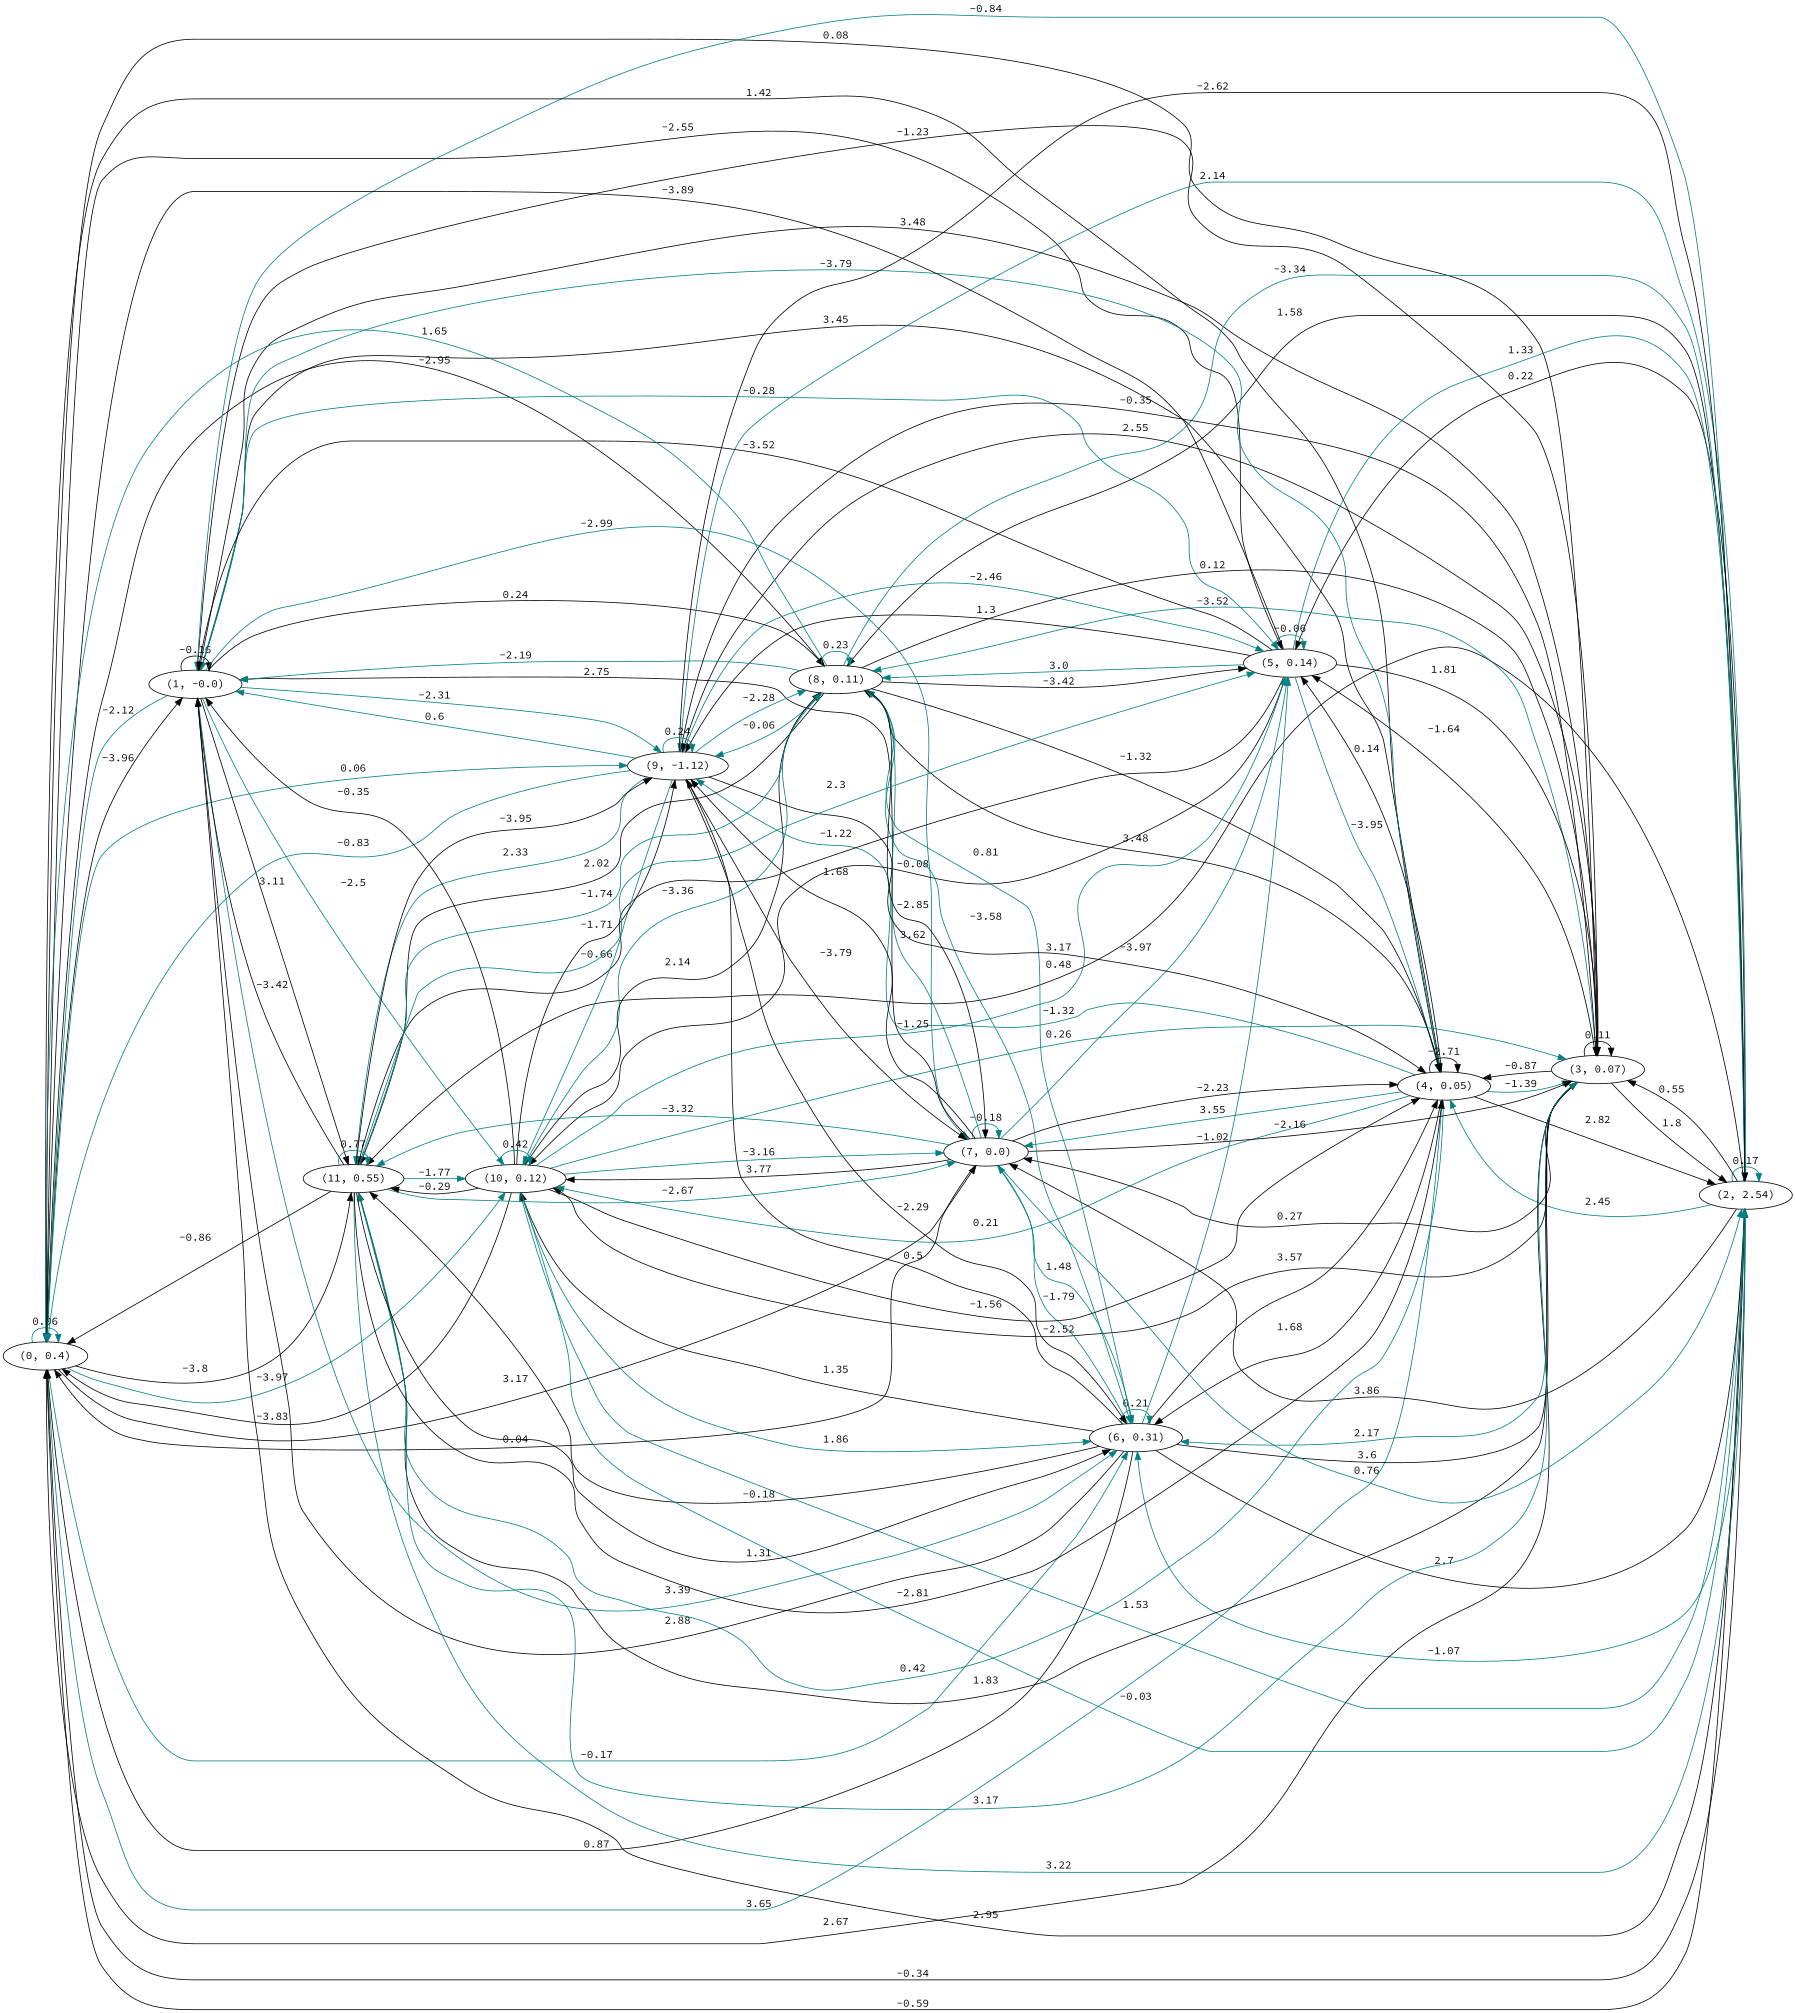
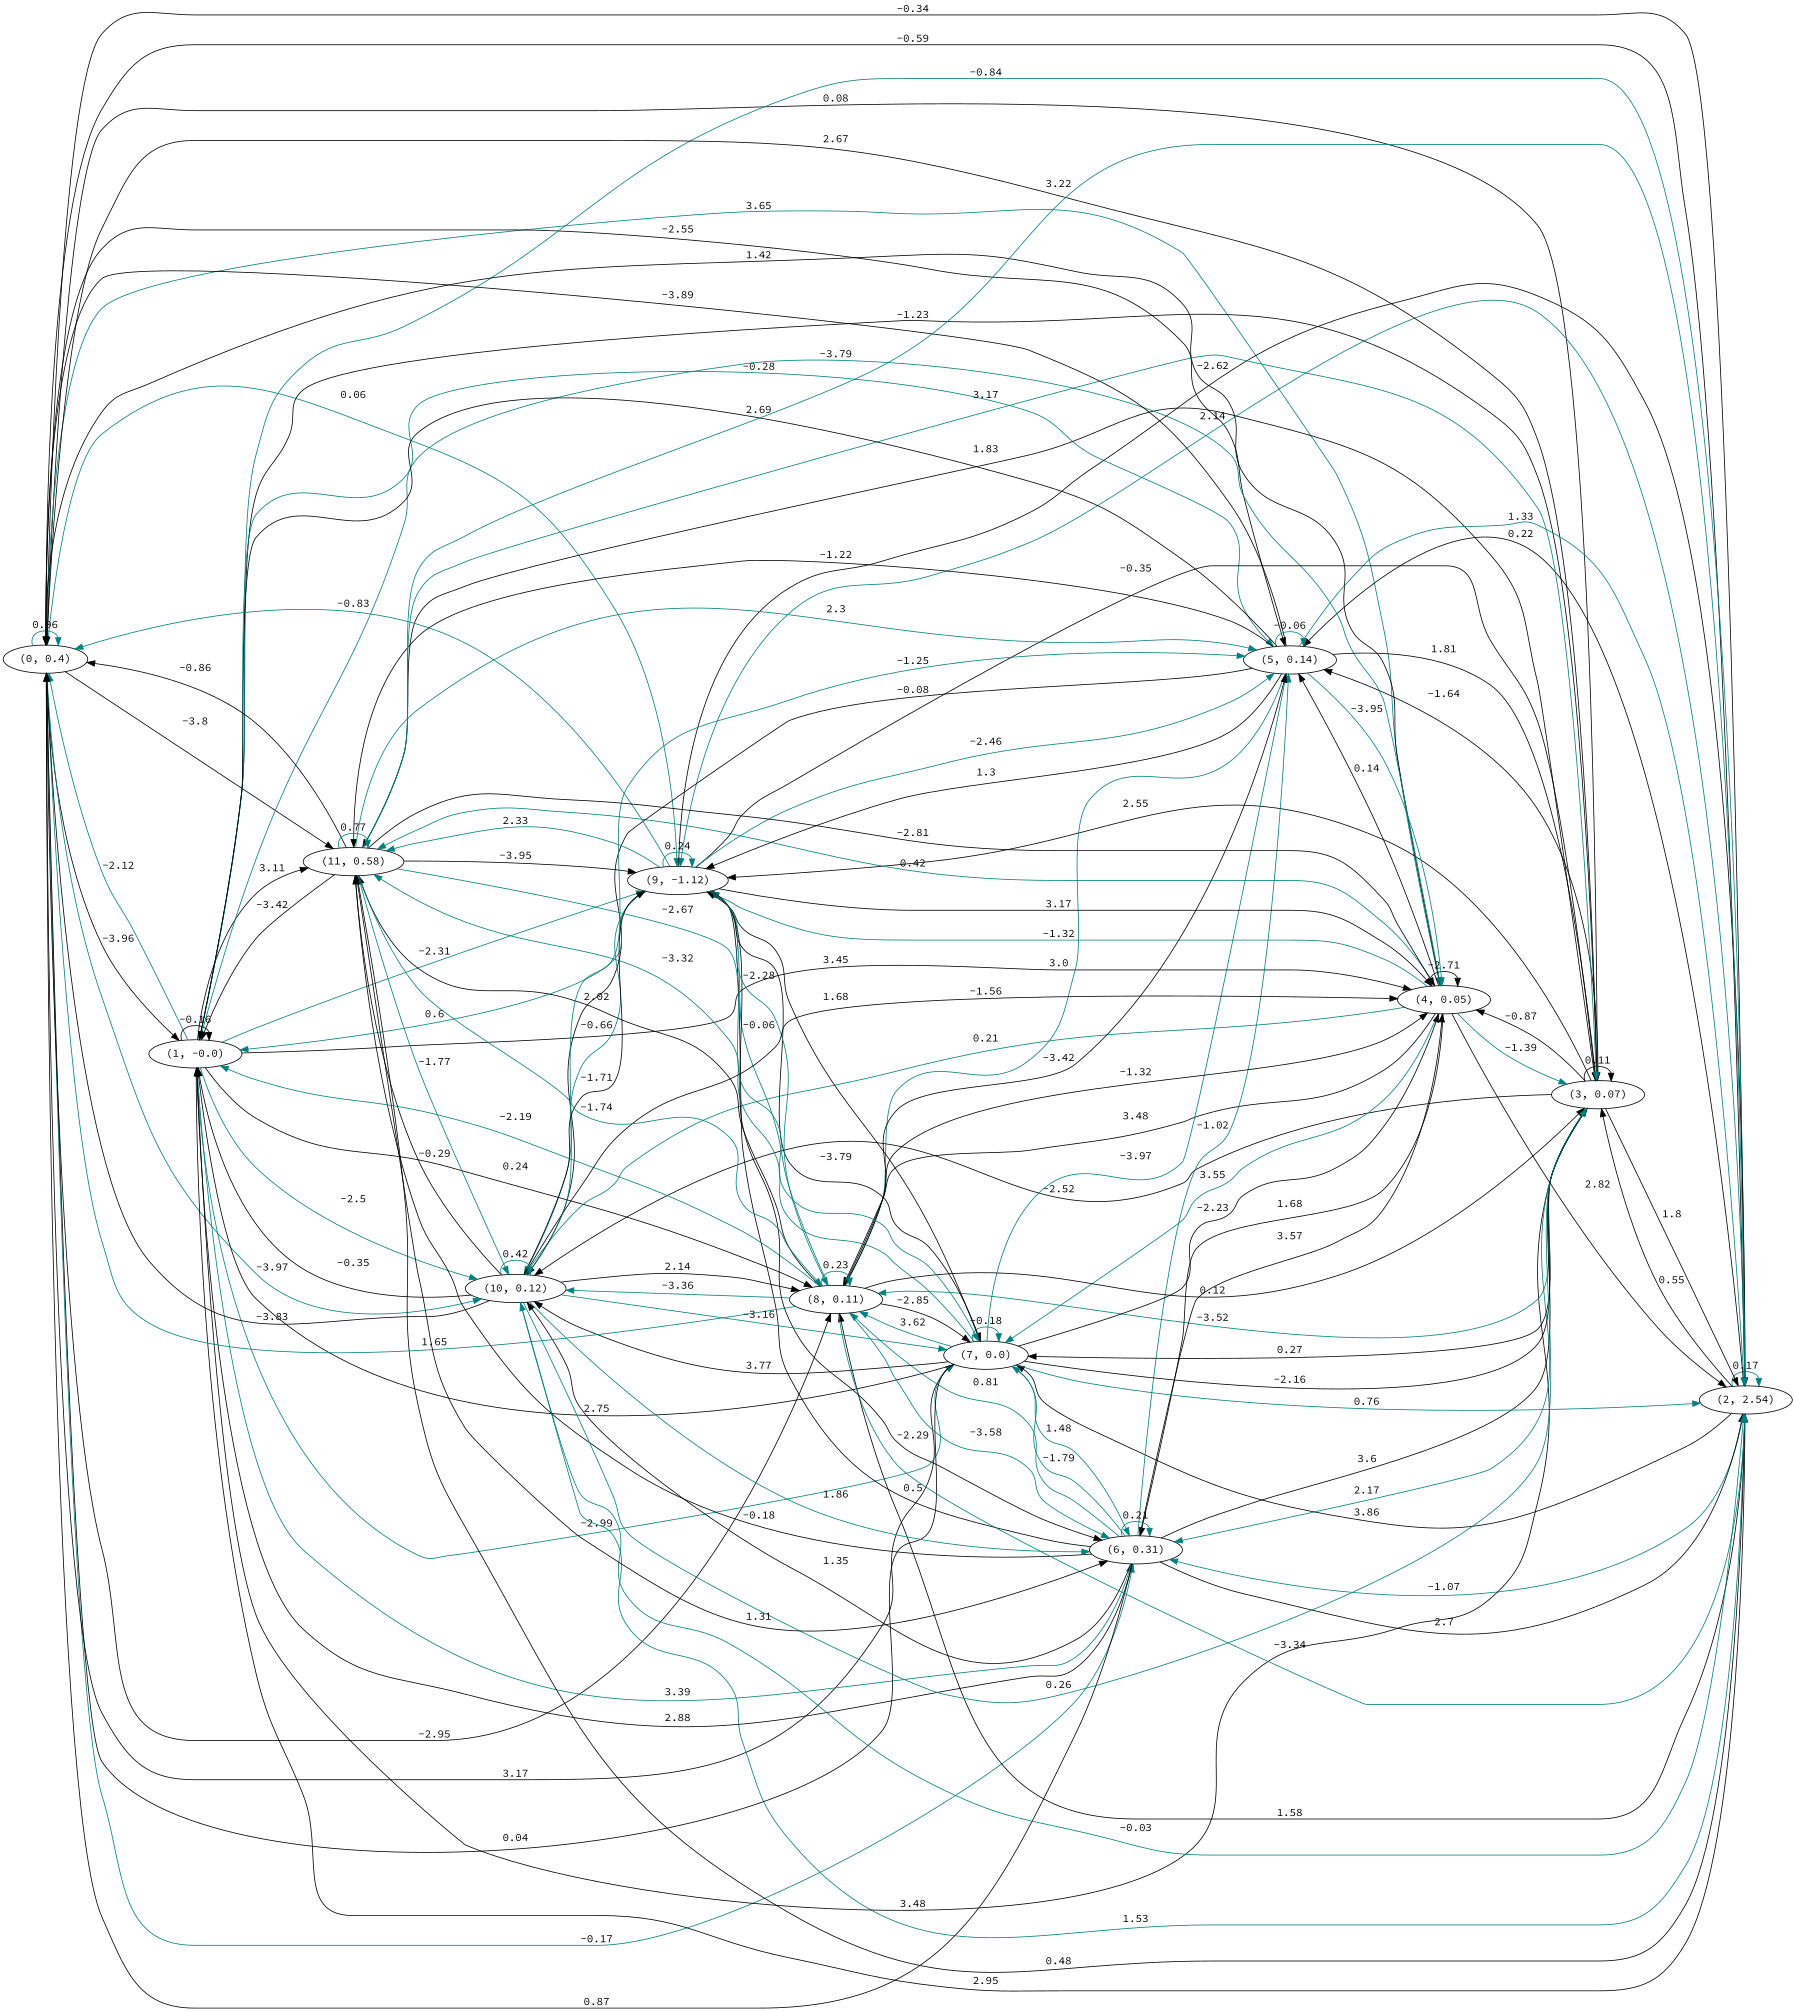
(759, 445) -> (759, 410)
(354, 1179) -> (354, 862)
(1560, 1209) -> none
